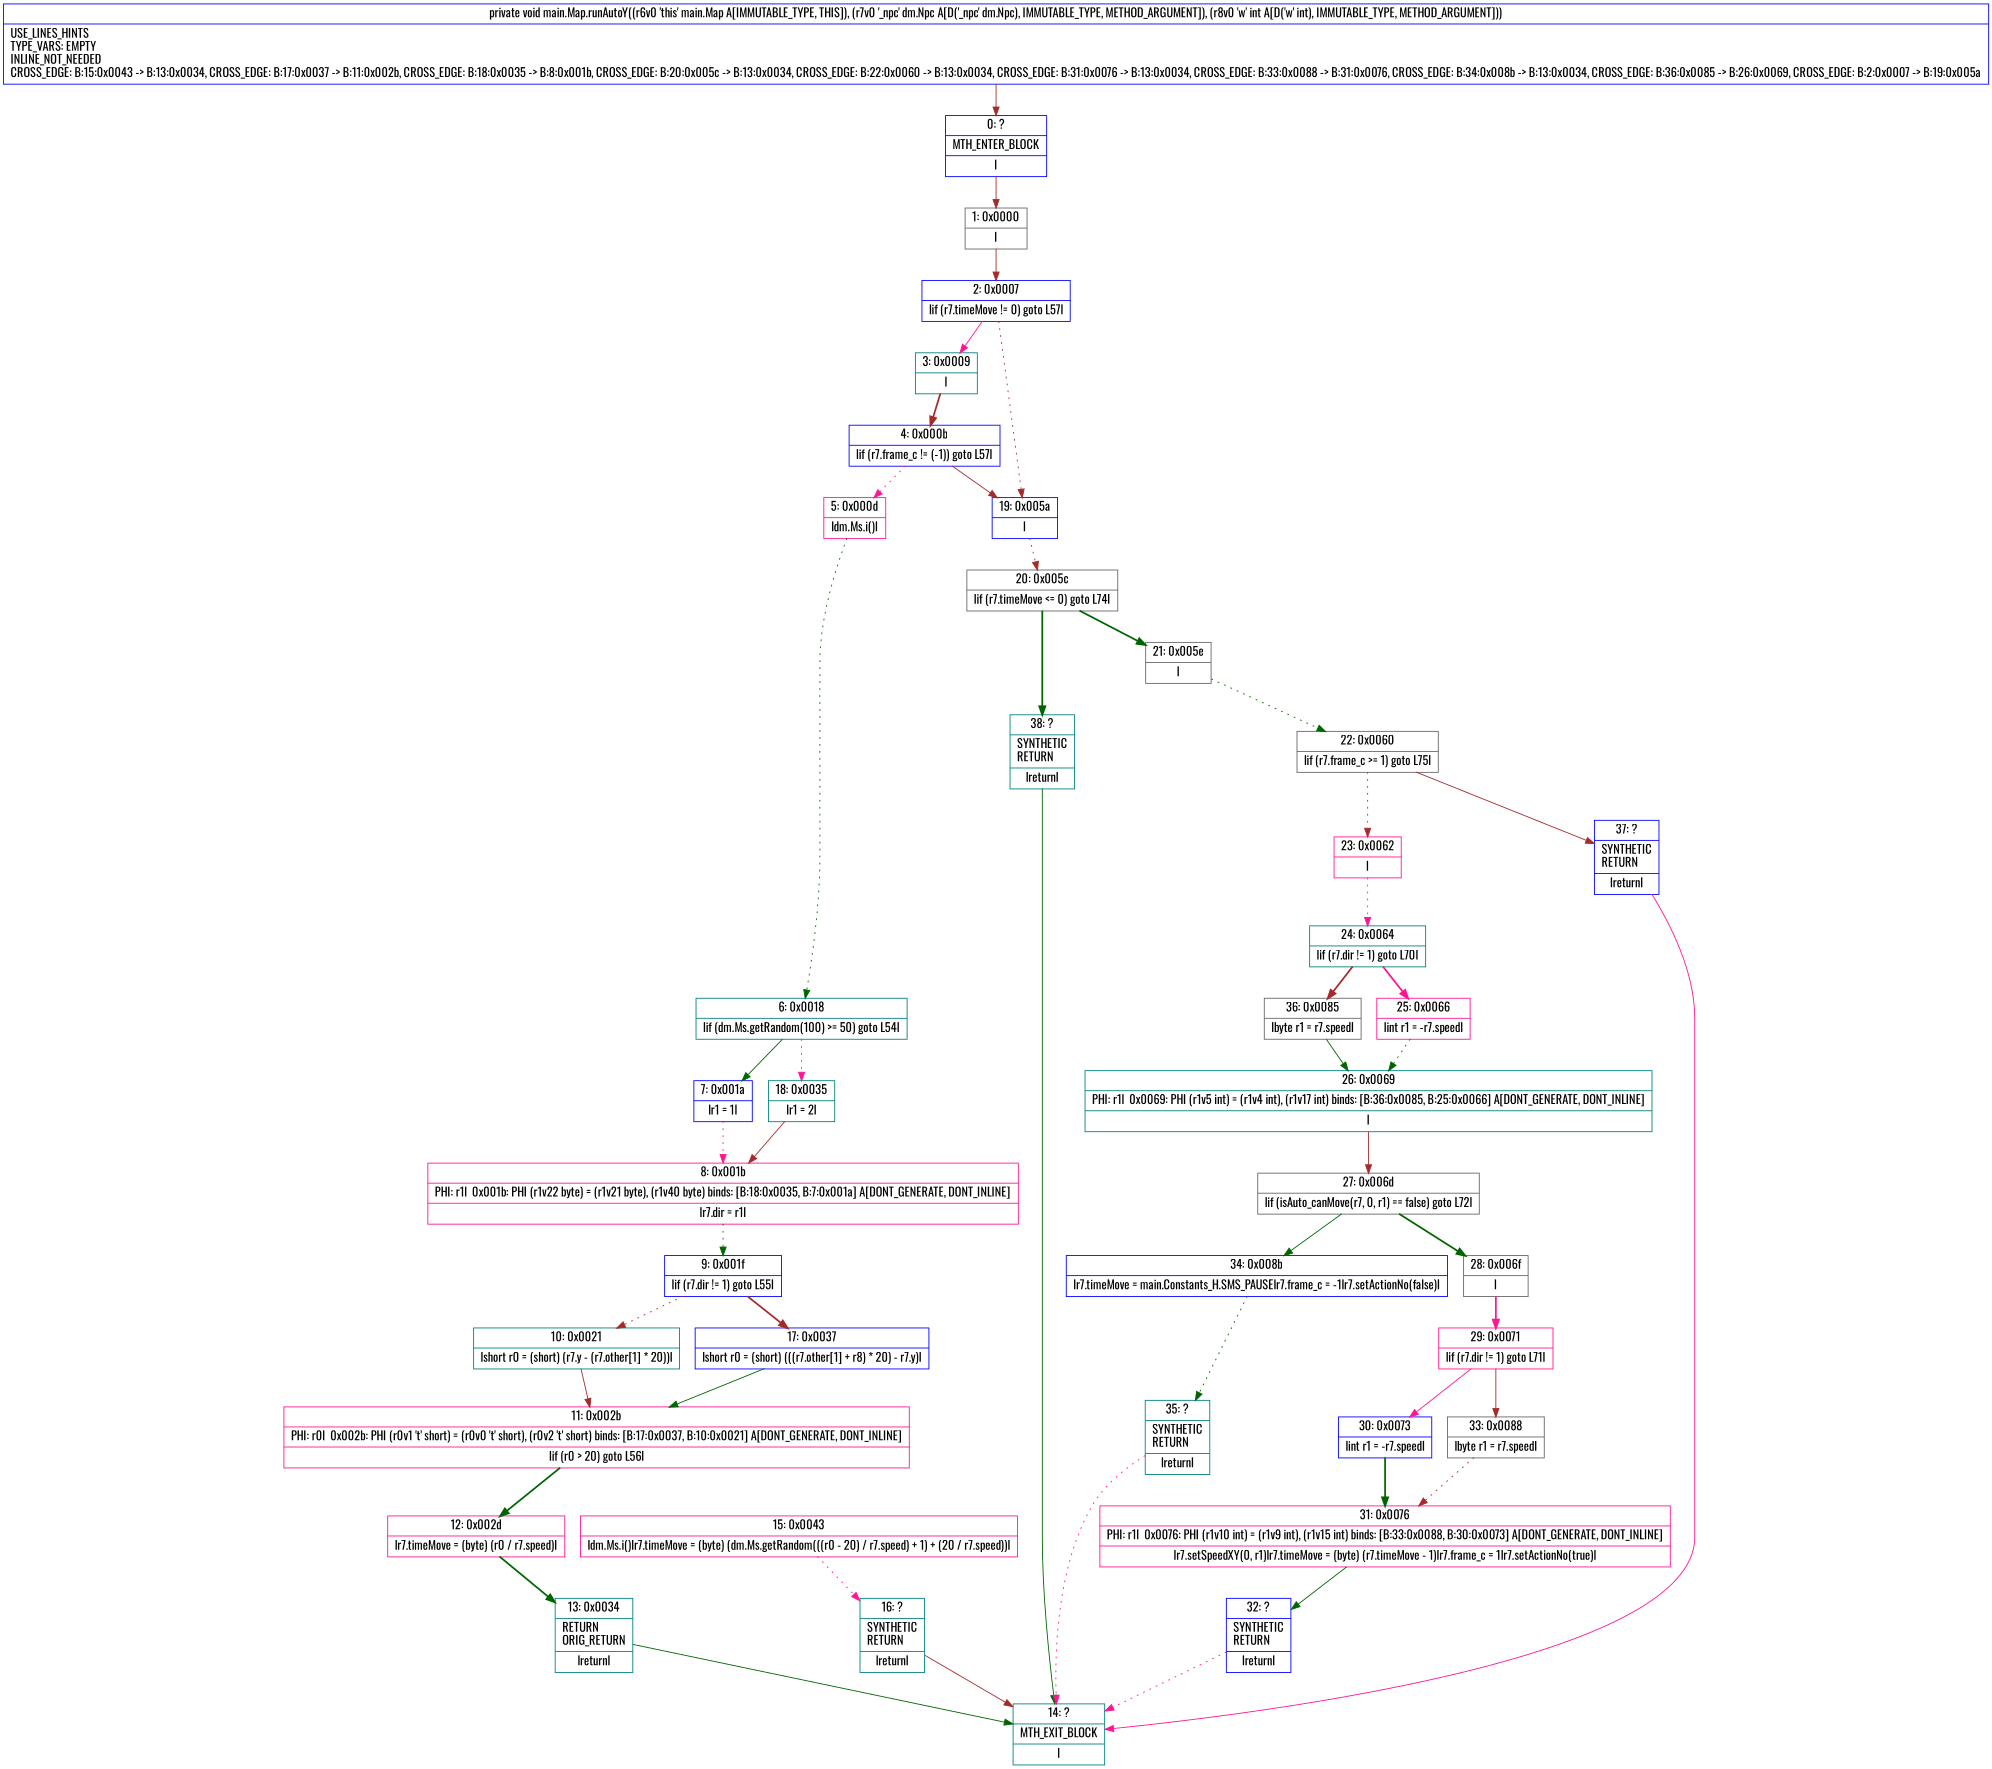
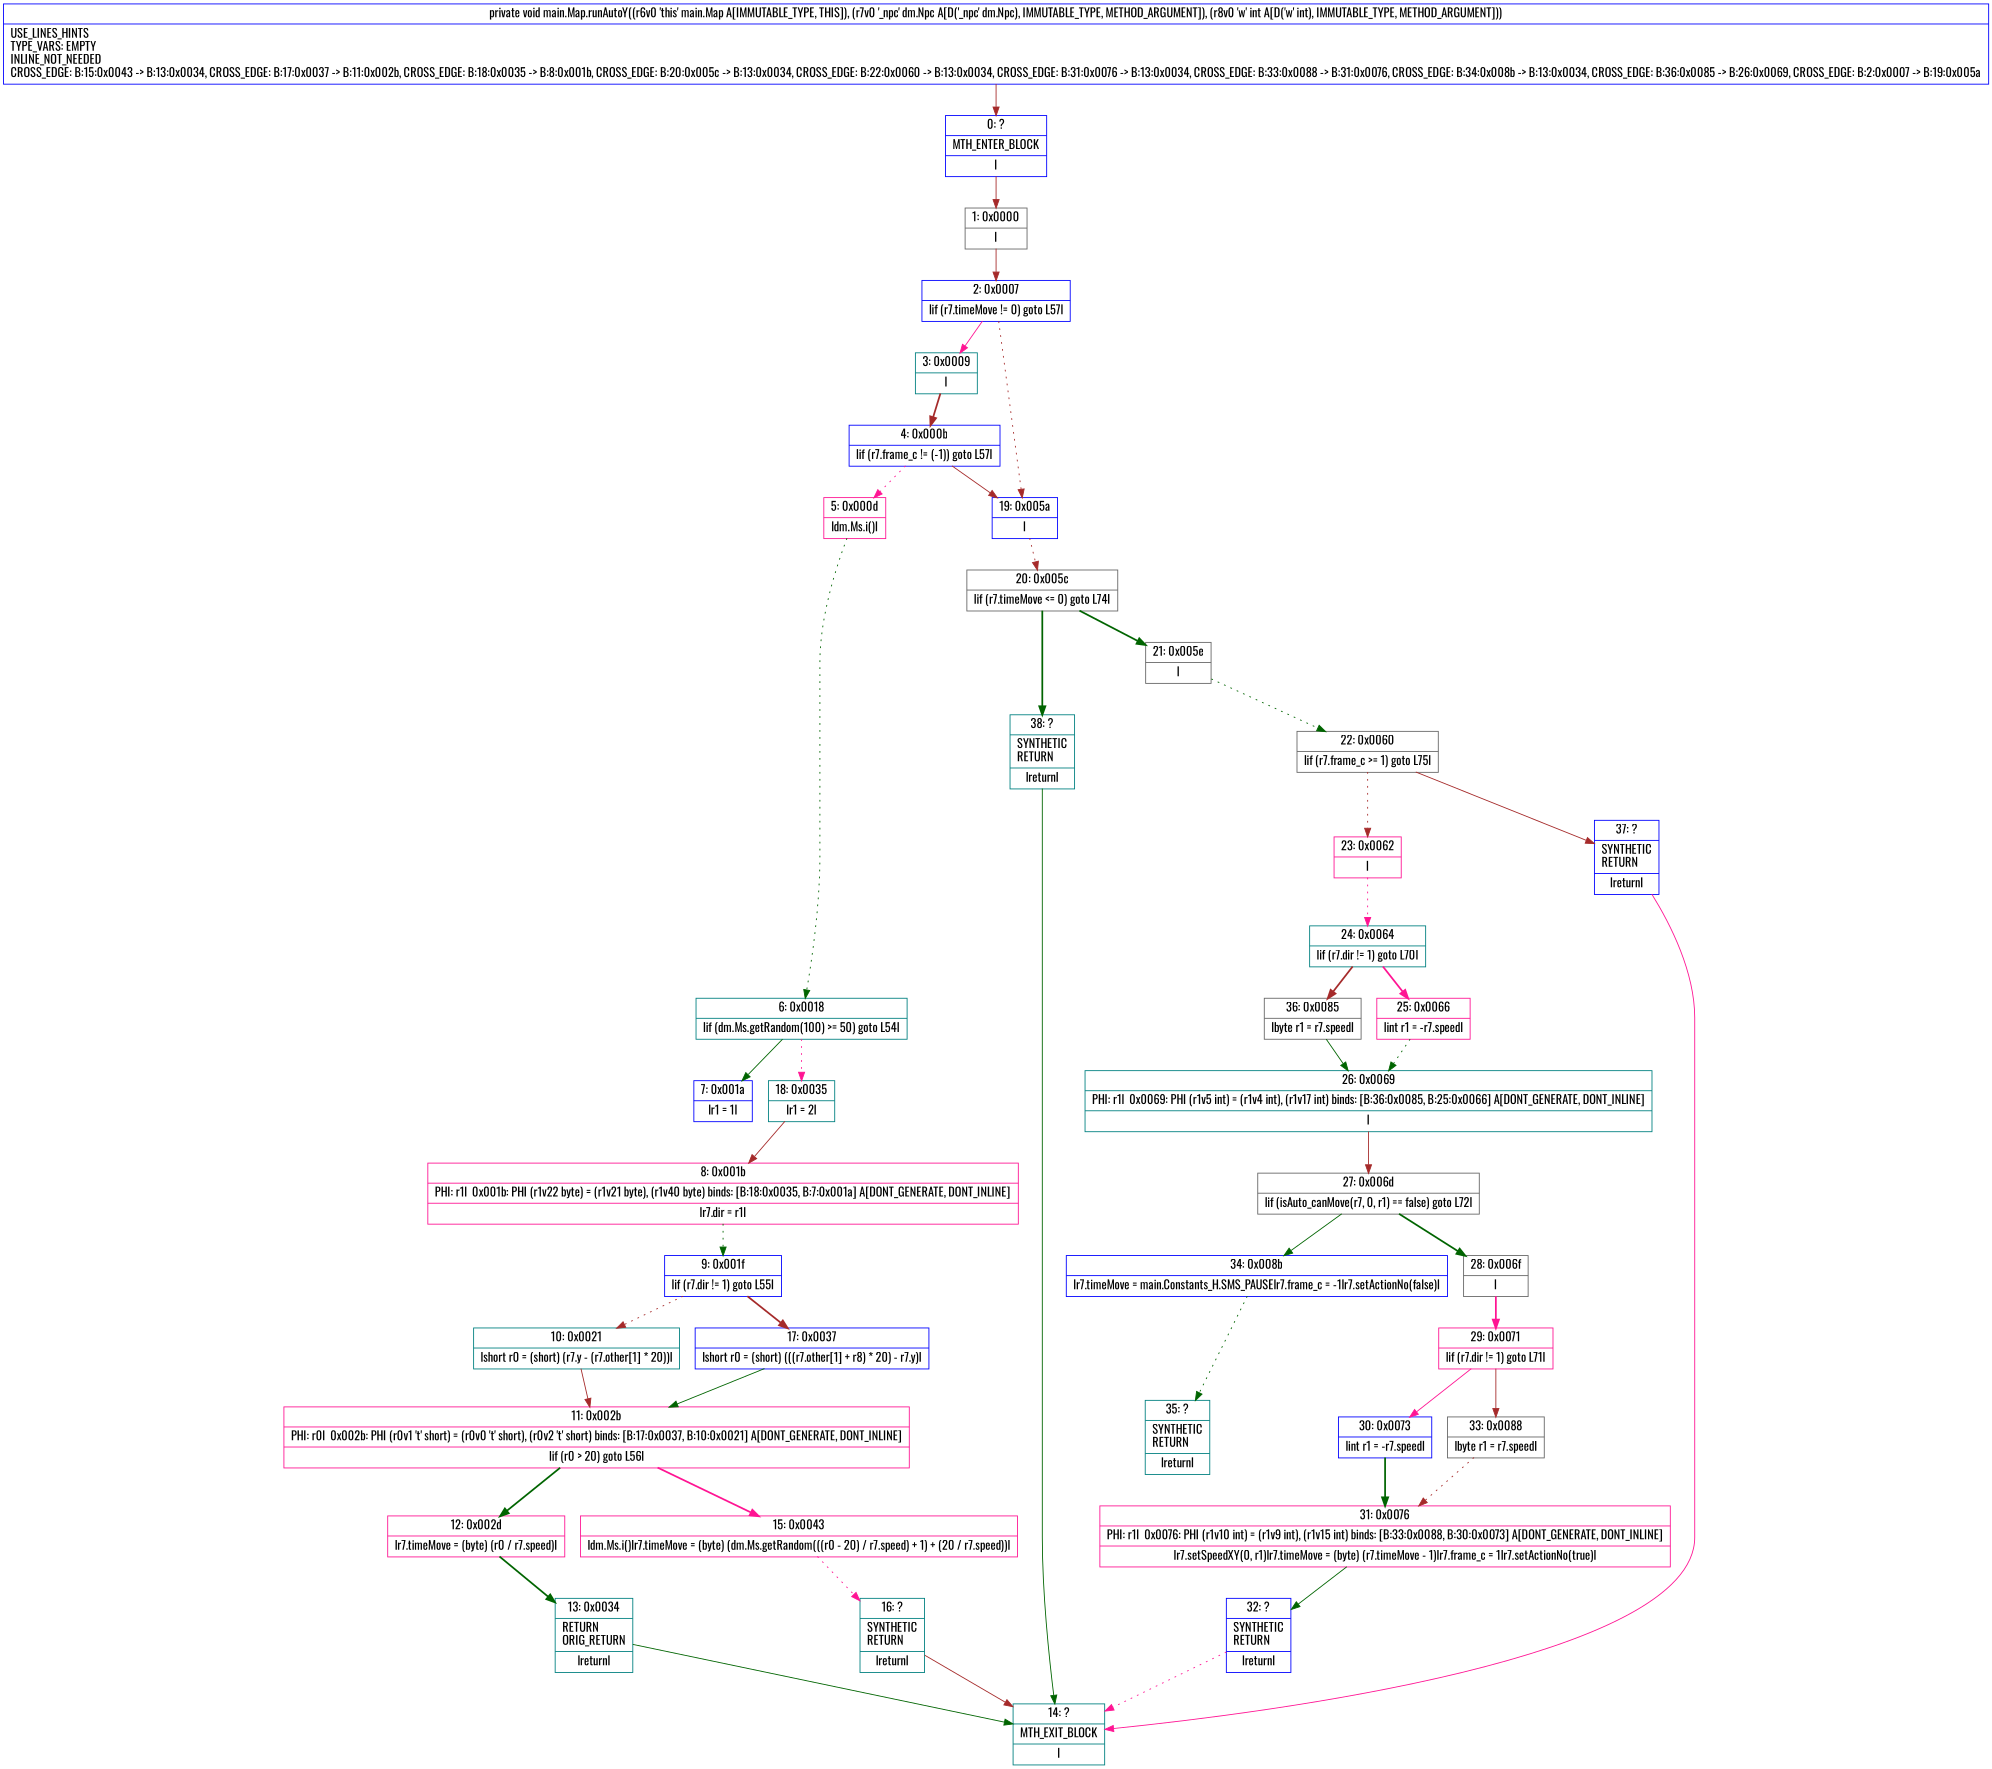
(723, 1138) -> none
none -> (704, 1490)
(1070, 1562) -> none
